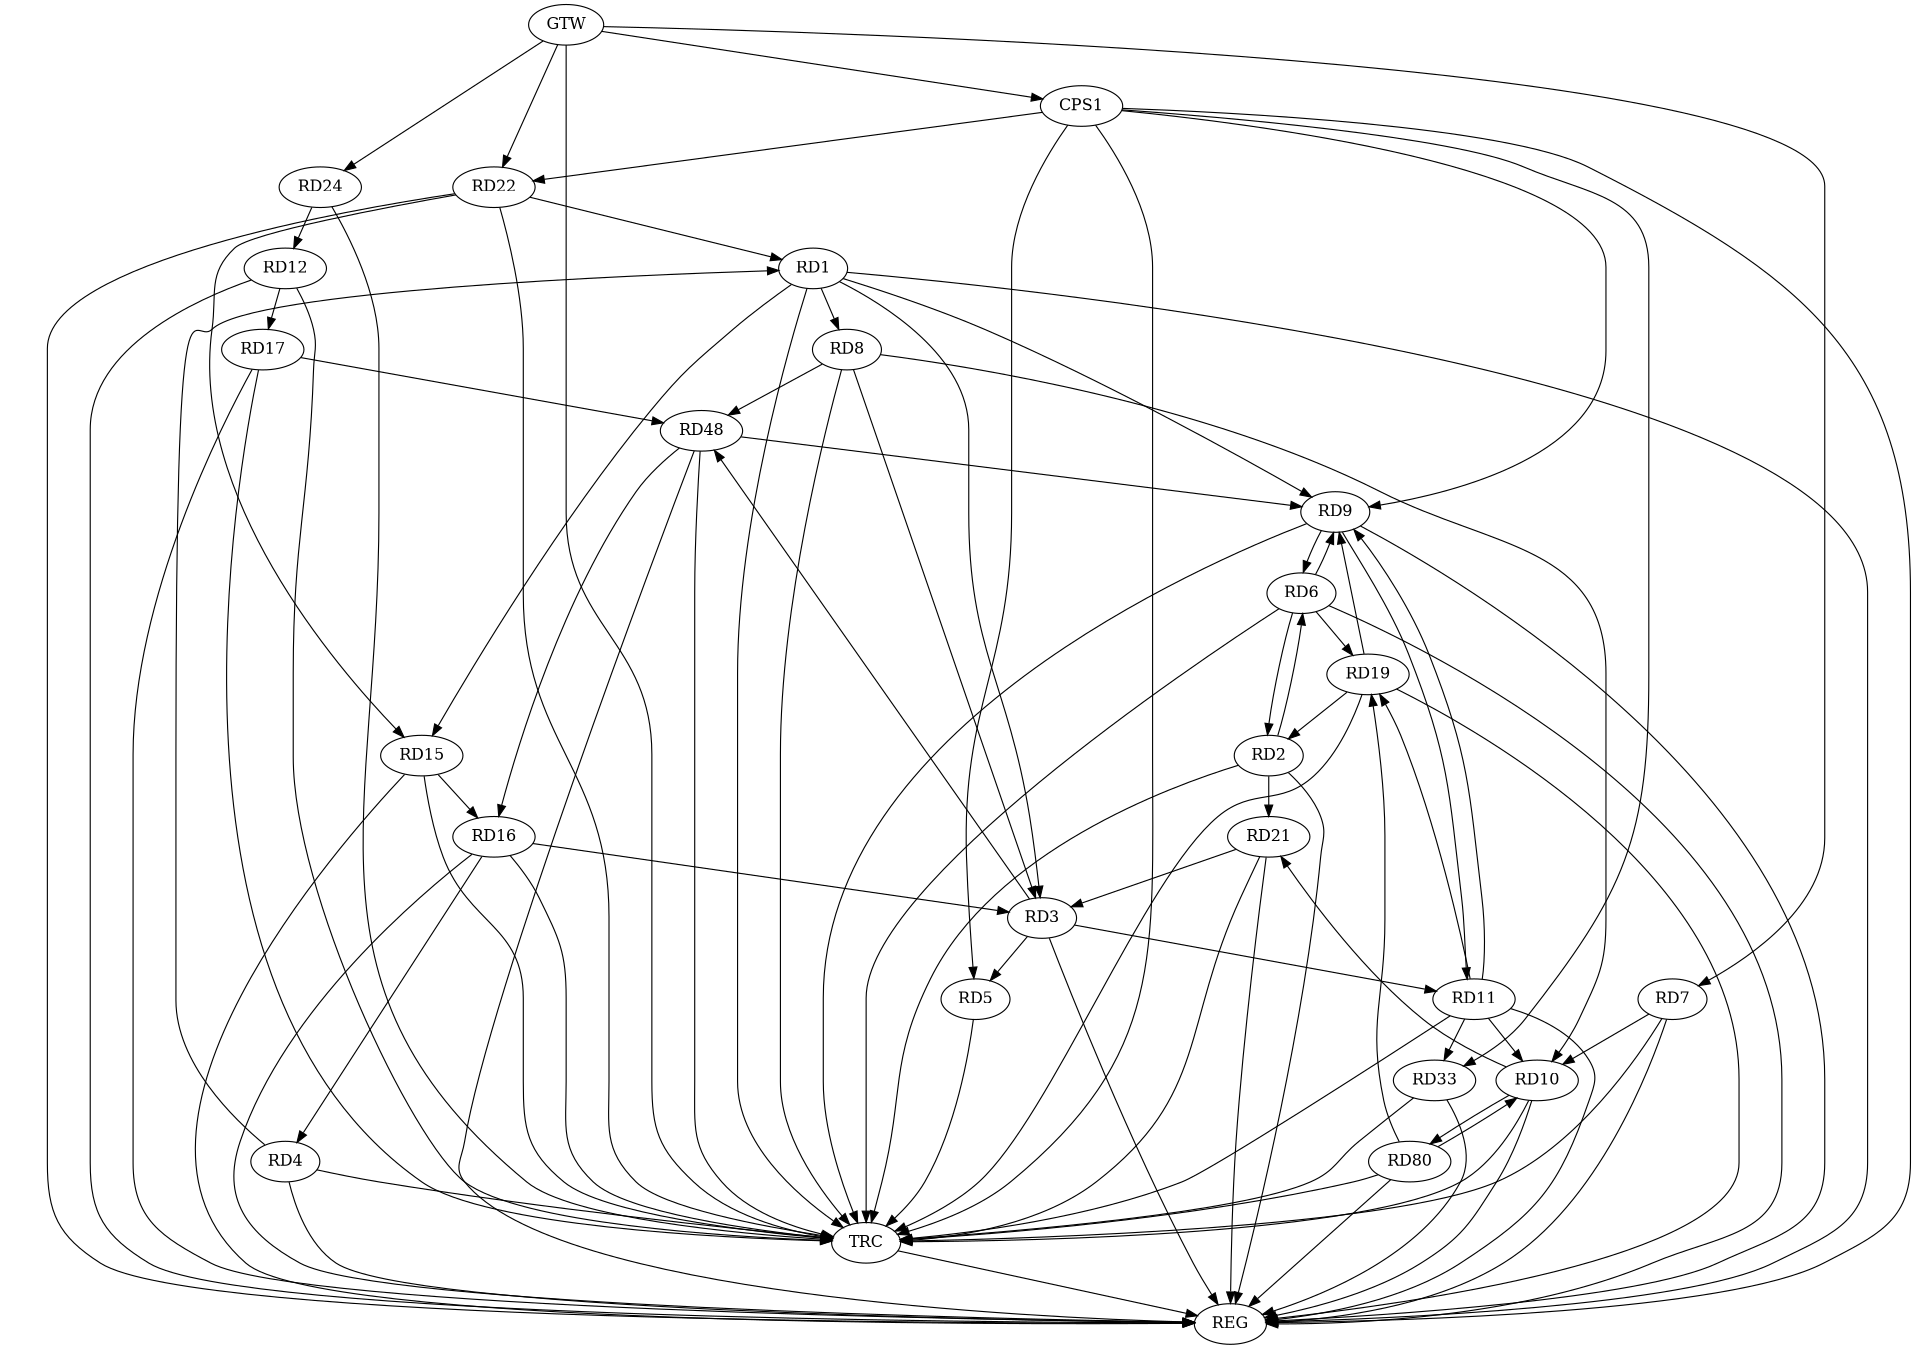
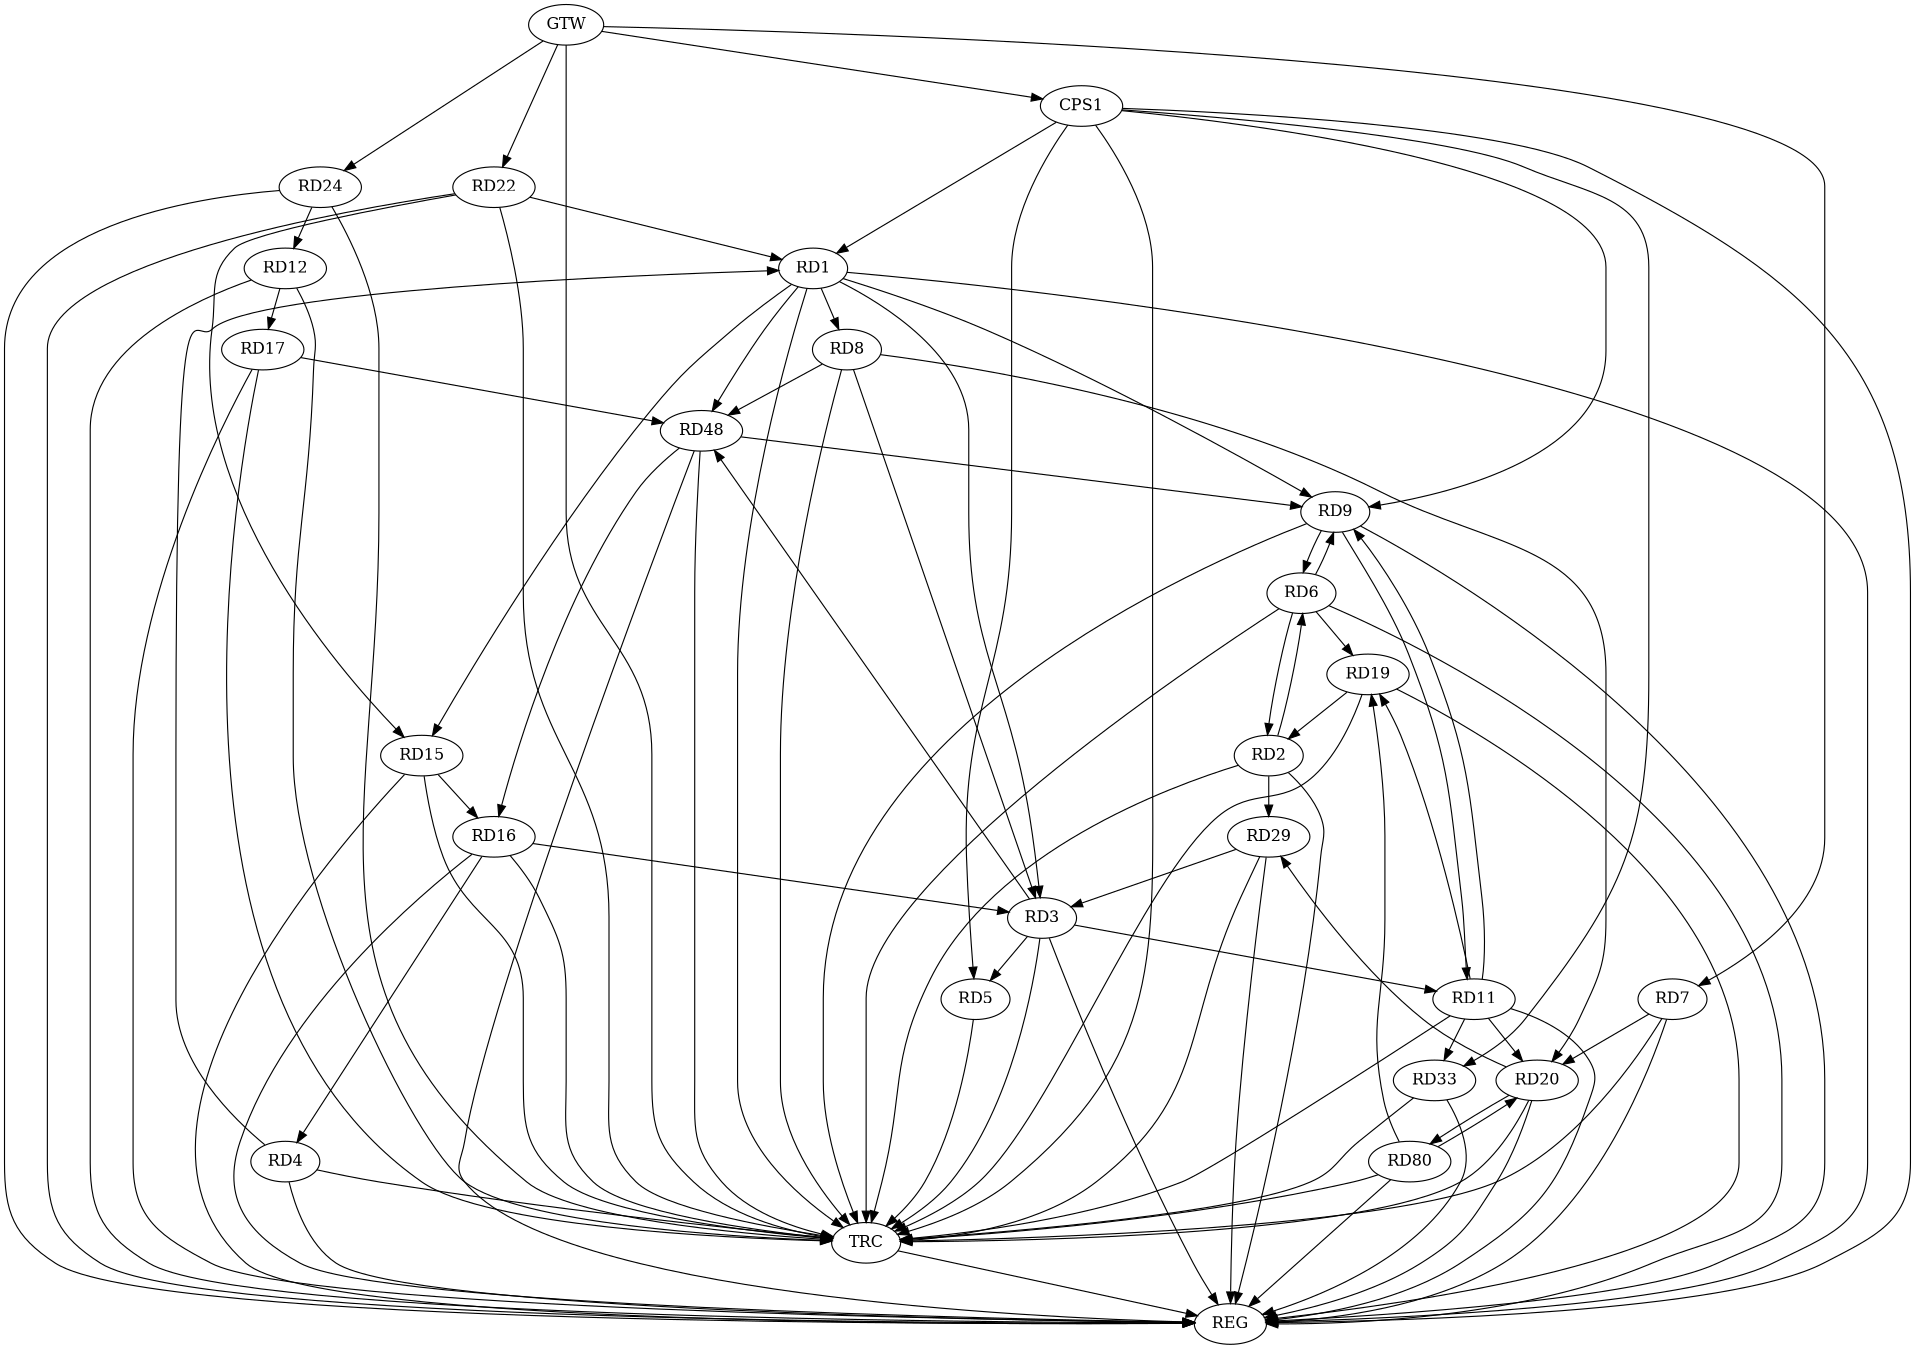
(793, 146) -> (951, 185)
none -> (756, 342)
(1353, 599) -> none
(1269, 837) -> (1269, 837)
(1537, 1080) -> (1537, 1080)
none -> (999, 1096)
none -> (9, 1208)
